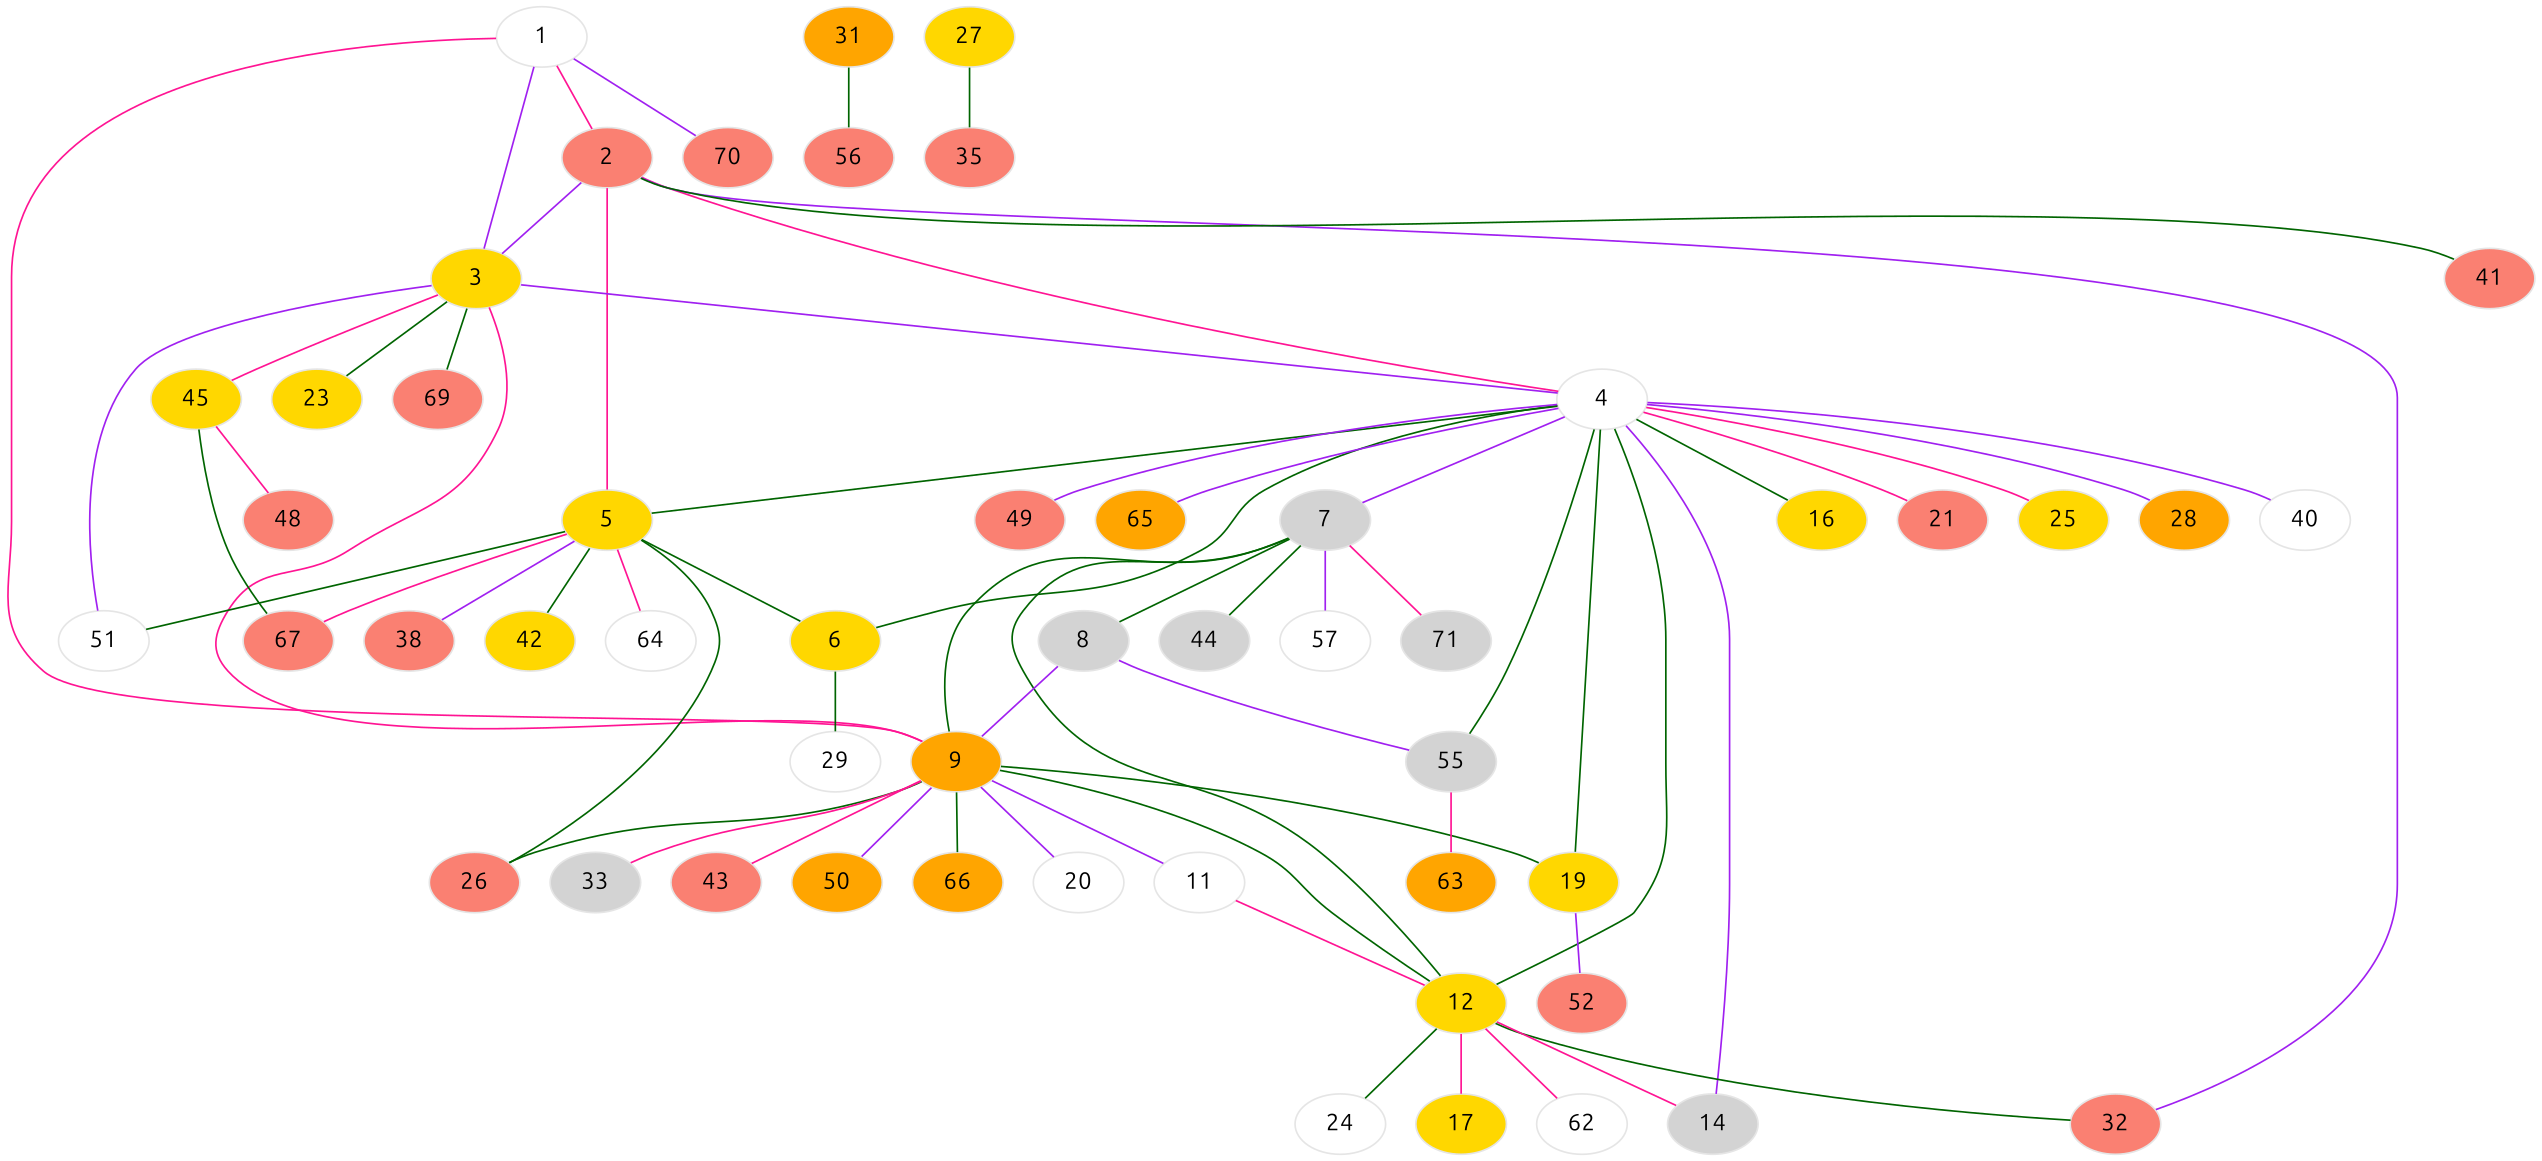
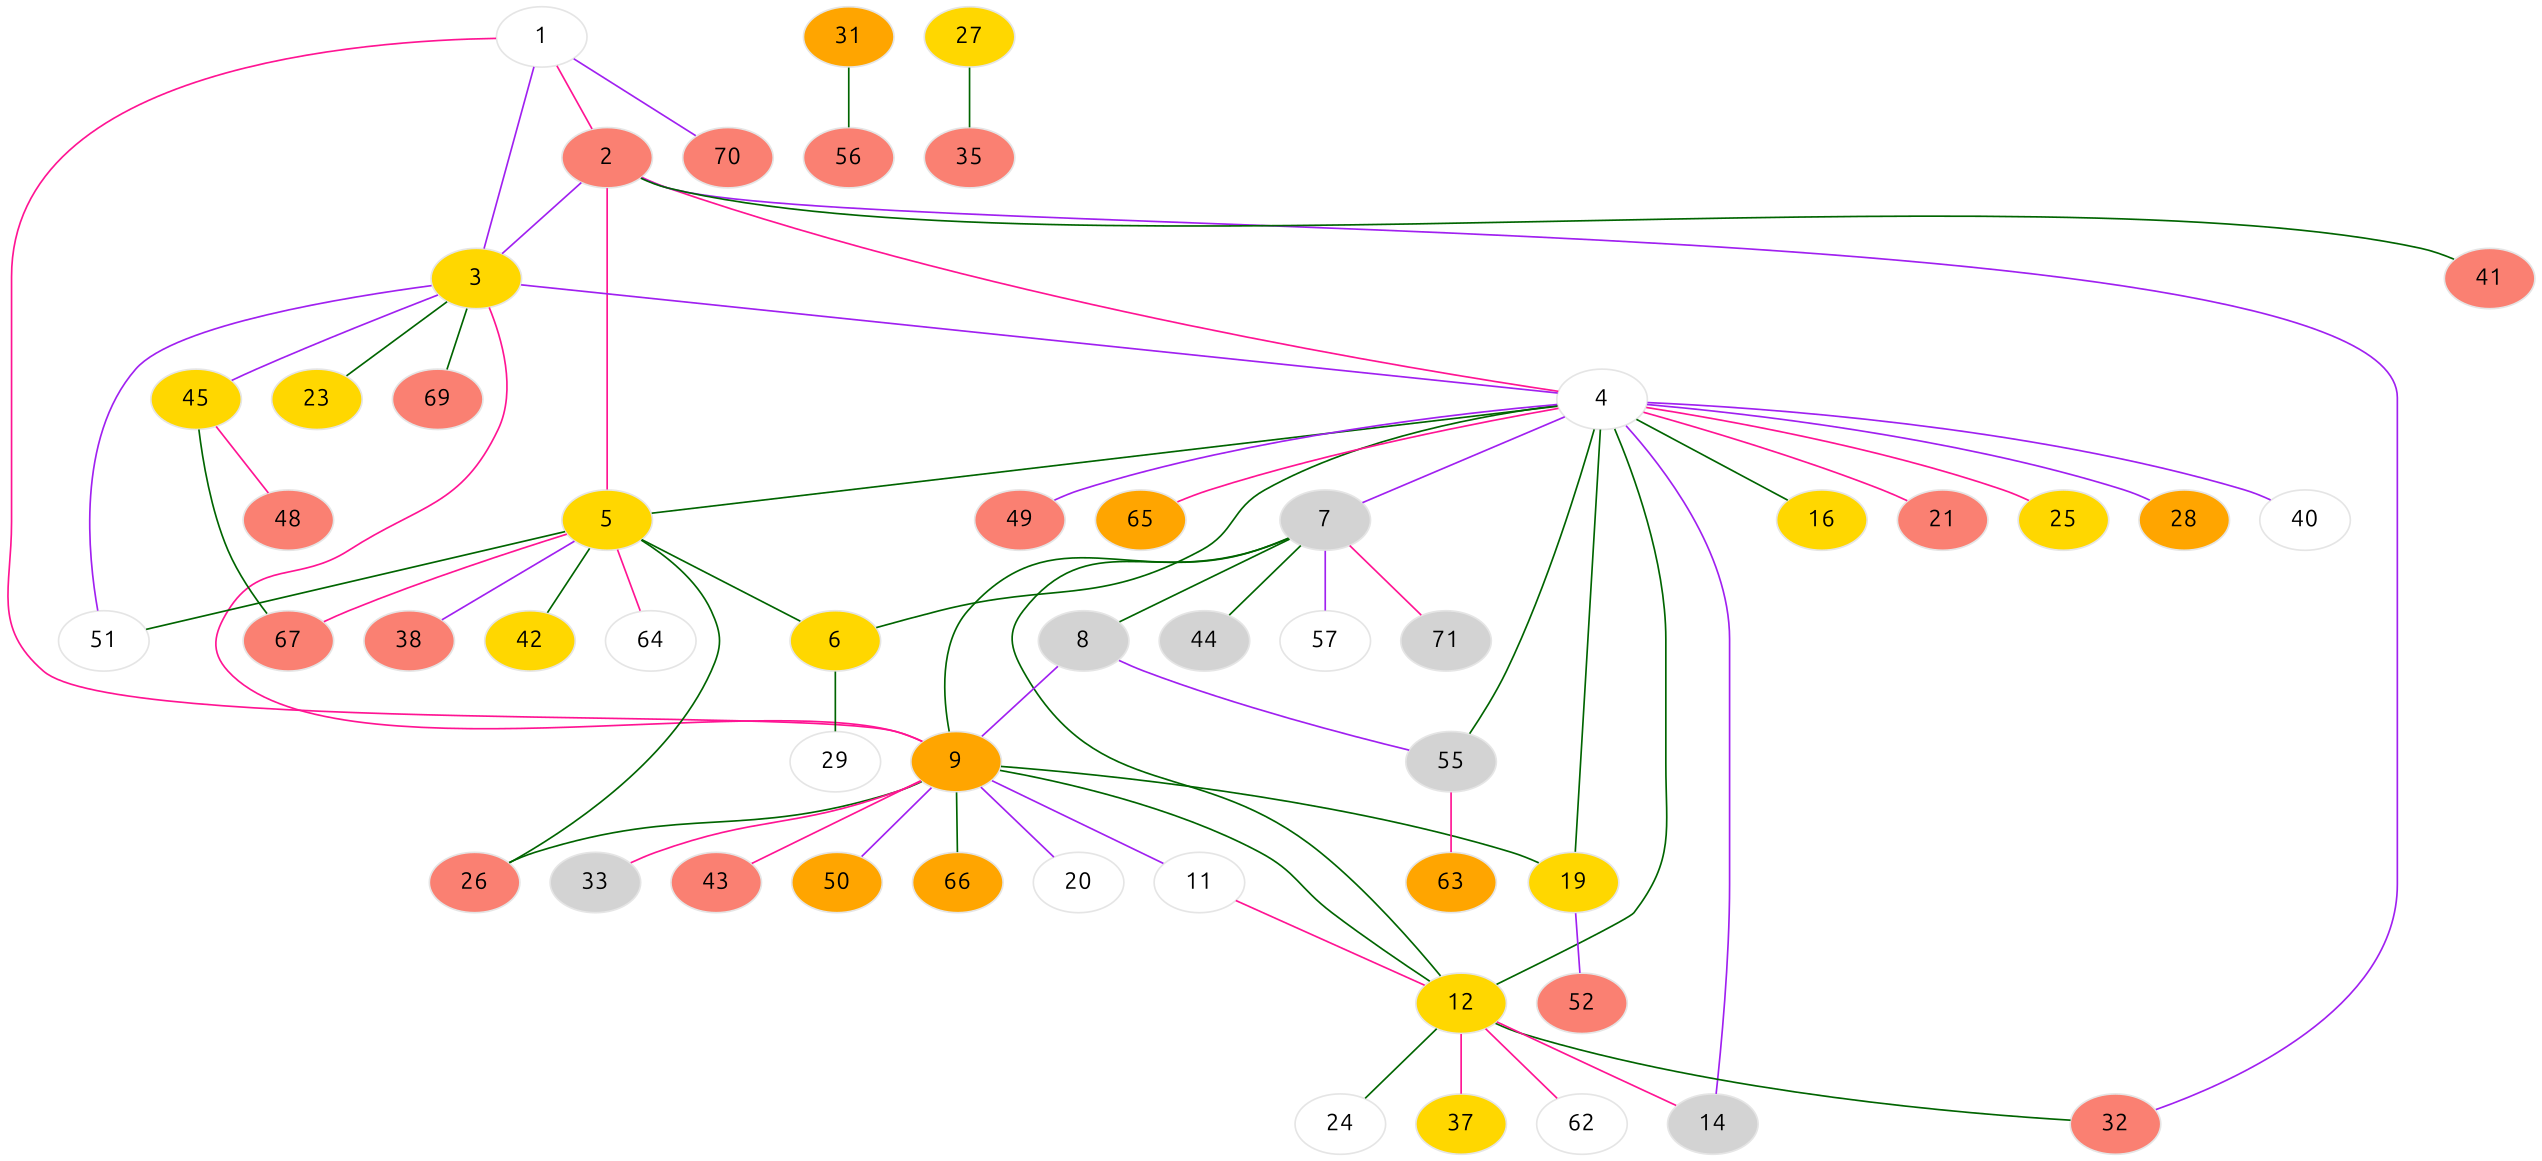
(334, 336) -> (334, 336)
(1280, 469) -> (1280, 469)
(1461, 1124) -> (1461, 1124)
